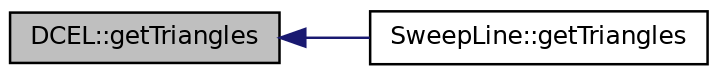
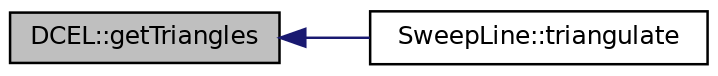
(539, 38) -> (539, 38)
